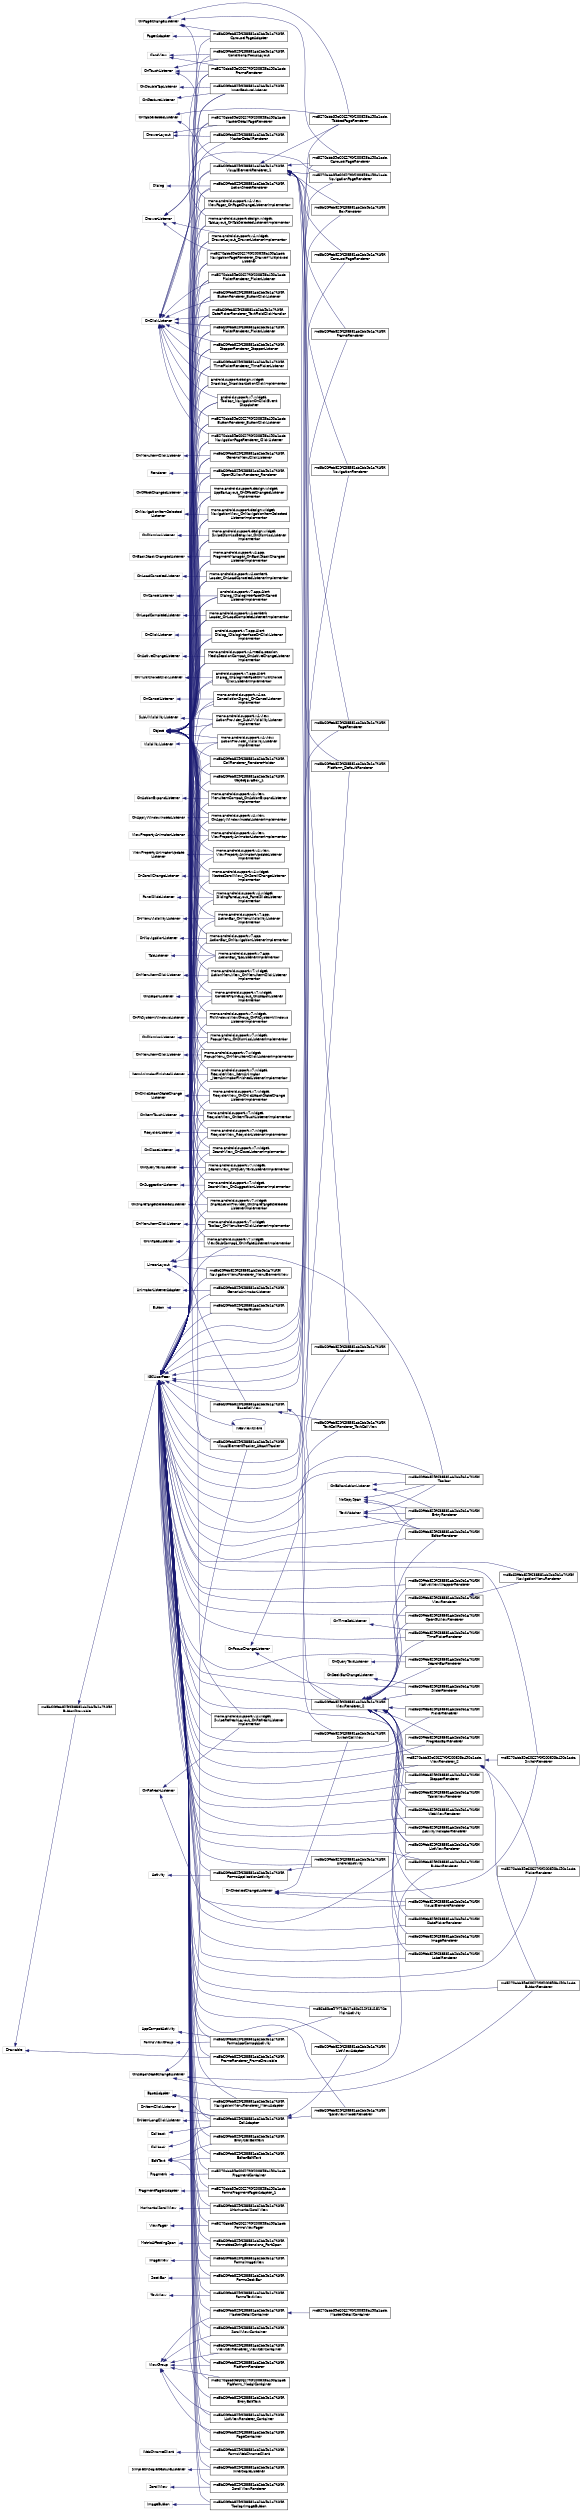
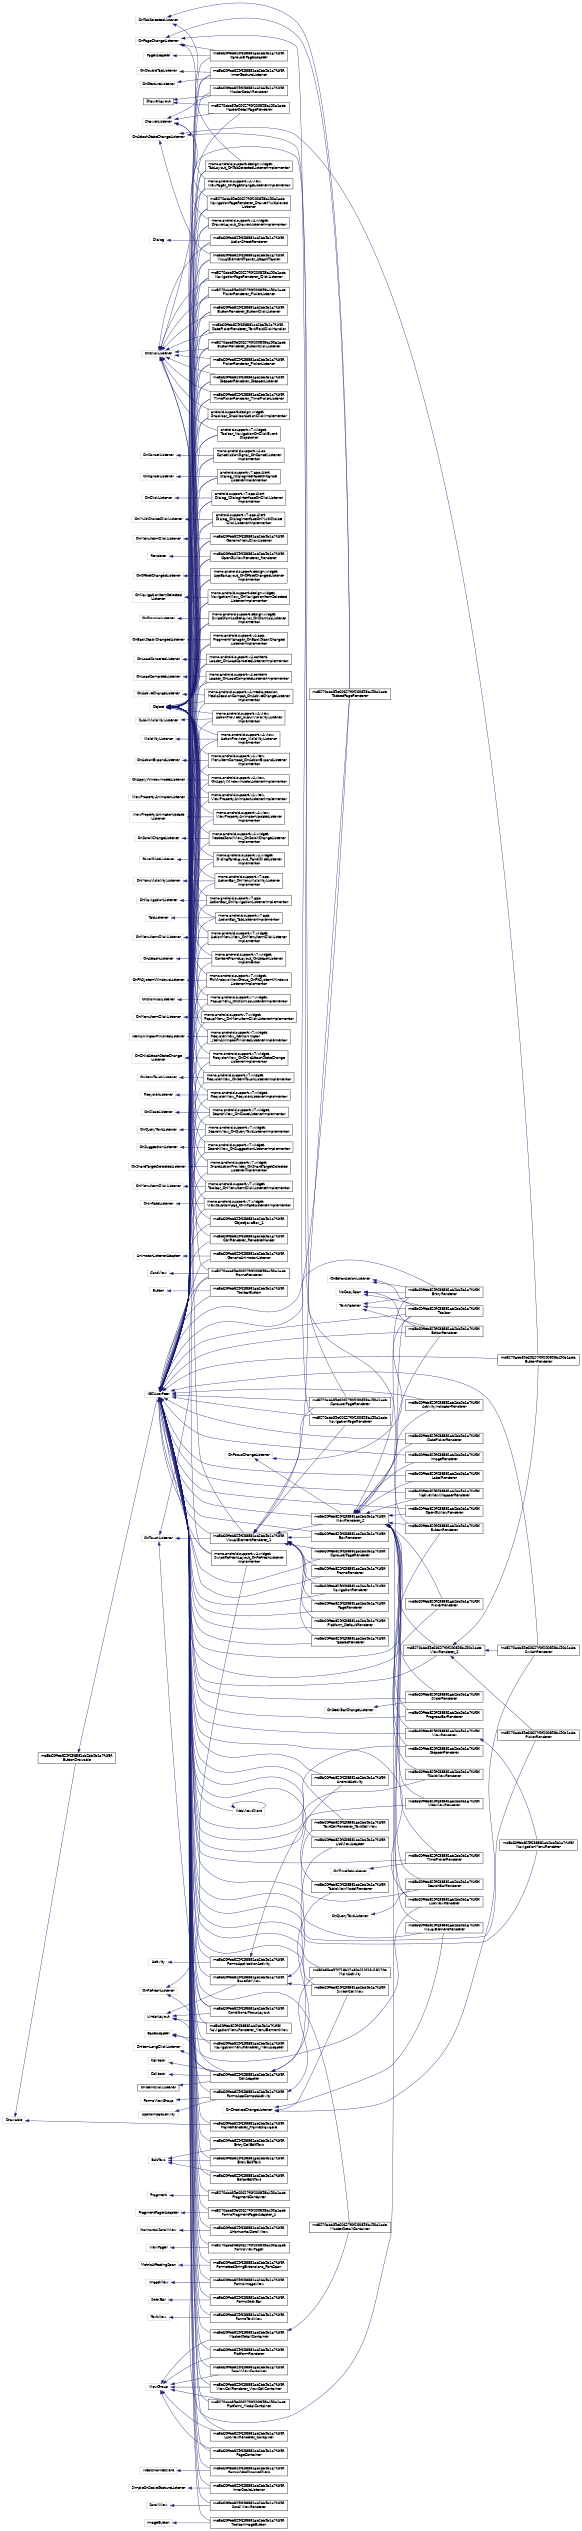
(192, 55) -> (190, 1705)
none -> (191, 1781)
none -> (208, 1993)
